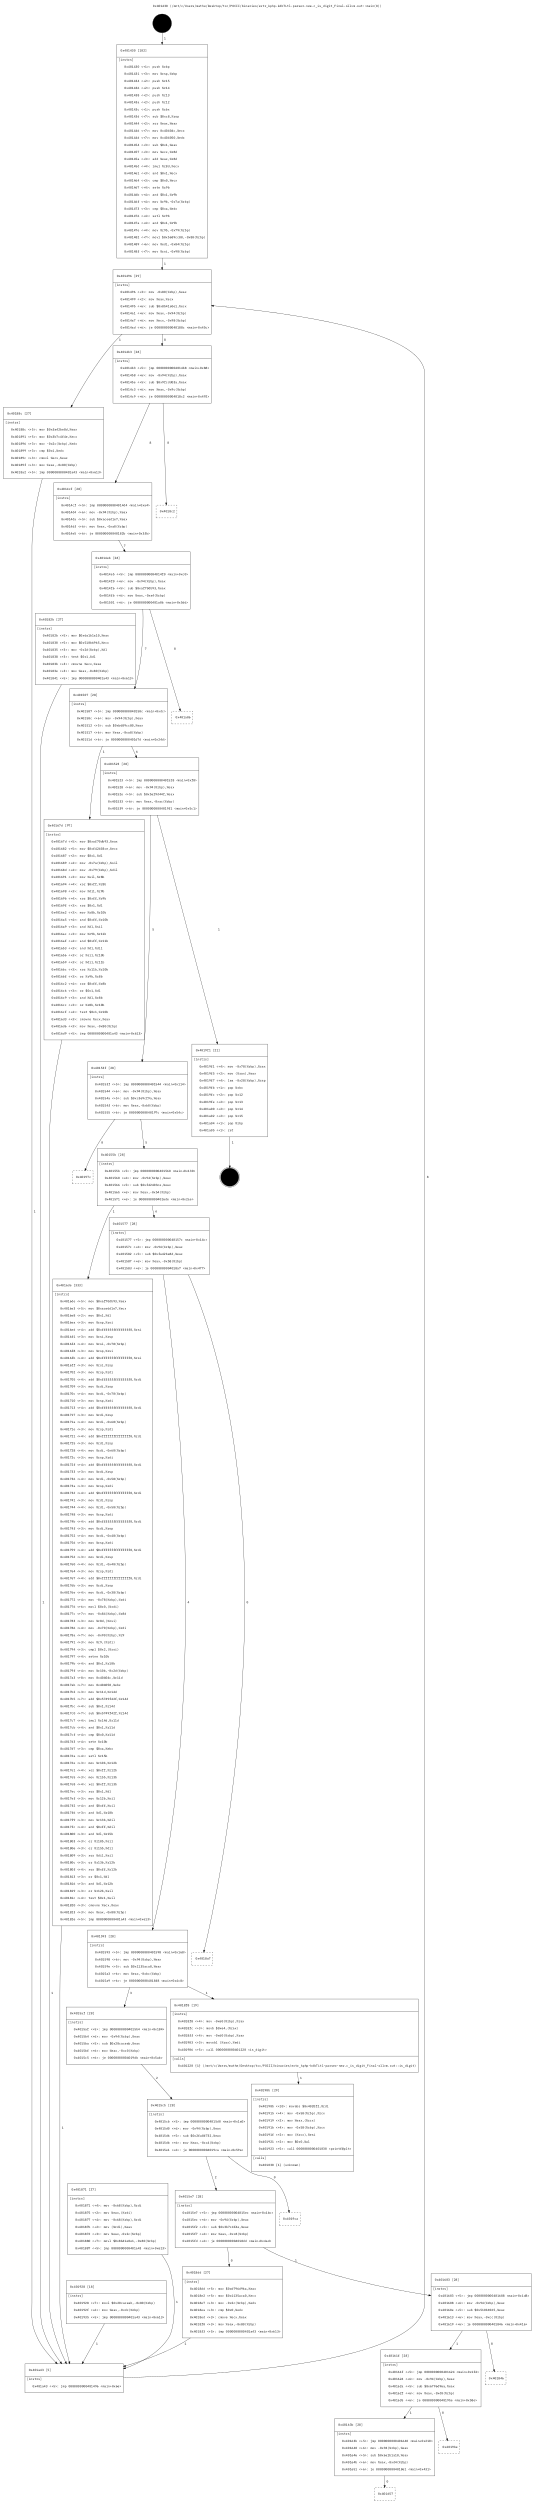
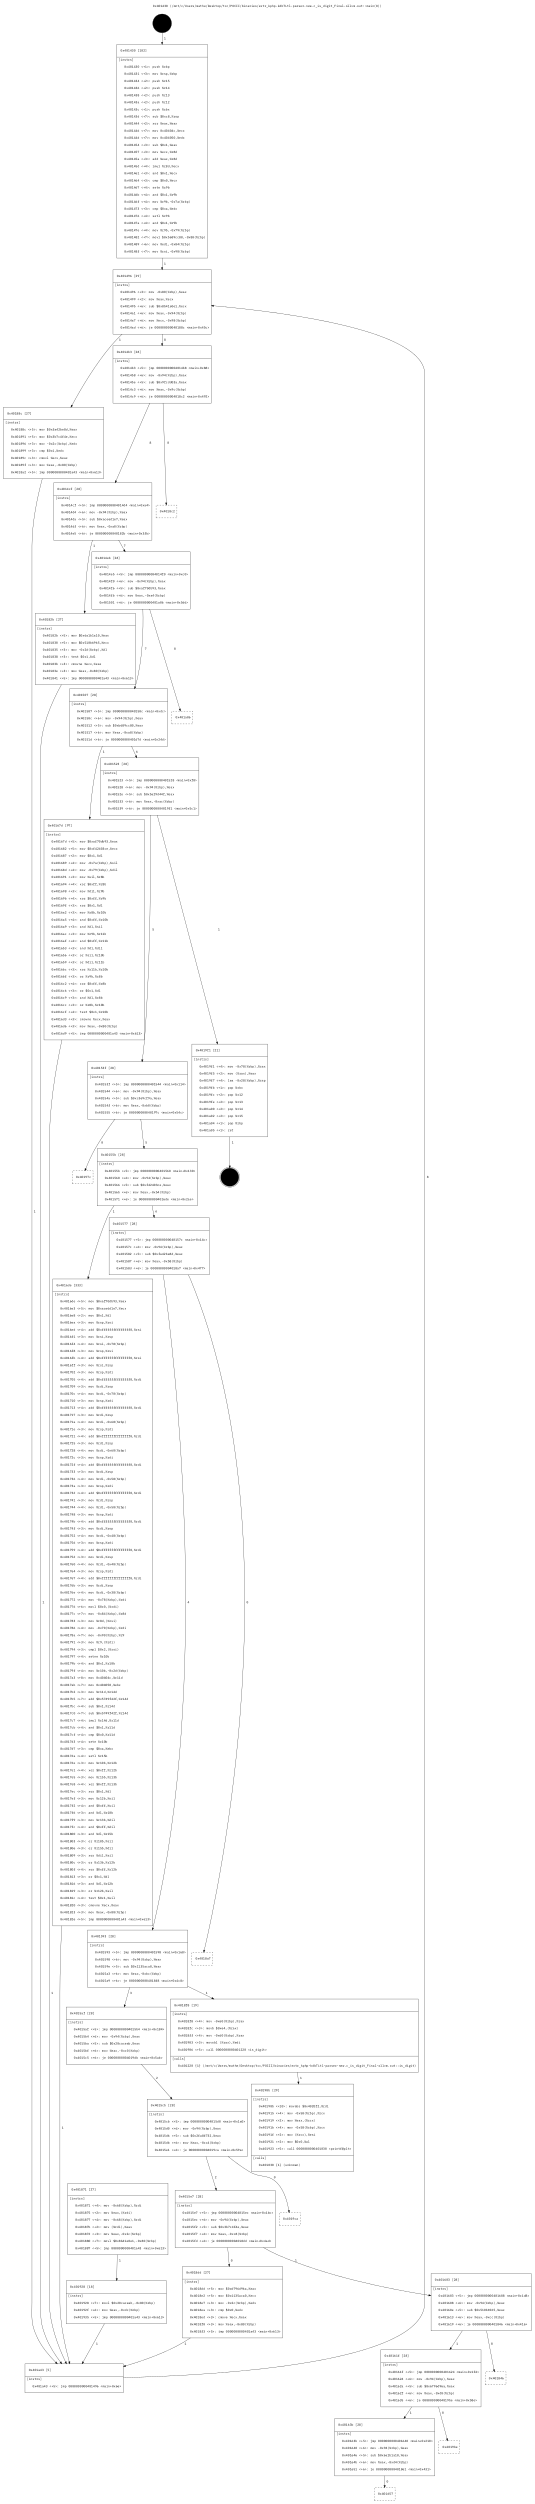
none -> (87, 575)
(173, 2322) -> (117, 2266)
